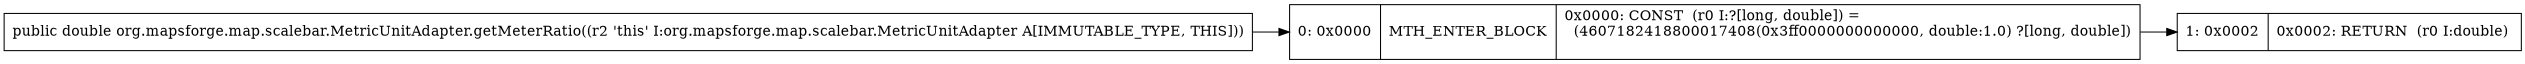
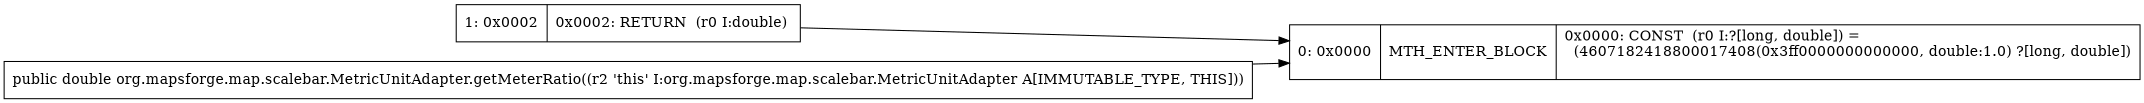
(2154, 32) -> (1040, 34)
